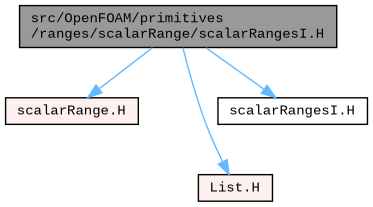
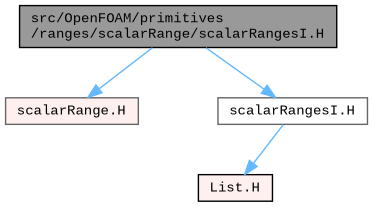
(200, 106) -> (268, 144)
(72, 111) -> (72, 111)
(293, 111) -> (293, 111)
